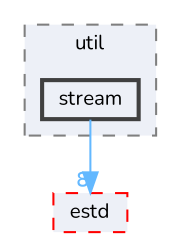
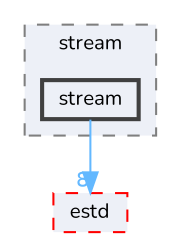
(90, 44) -> (90, 44)
